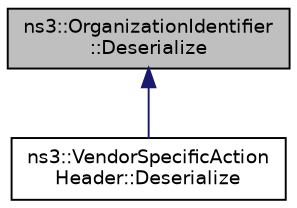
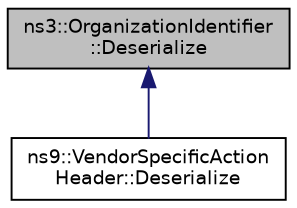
(149, 169) -> (149, 169)
